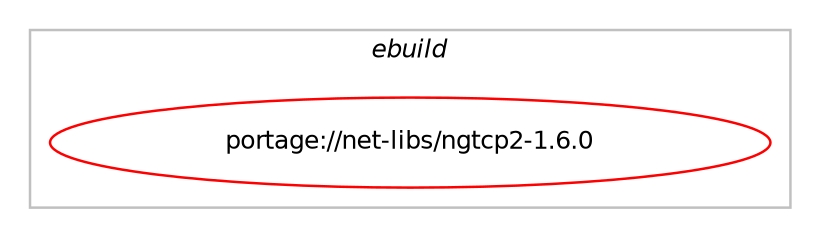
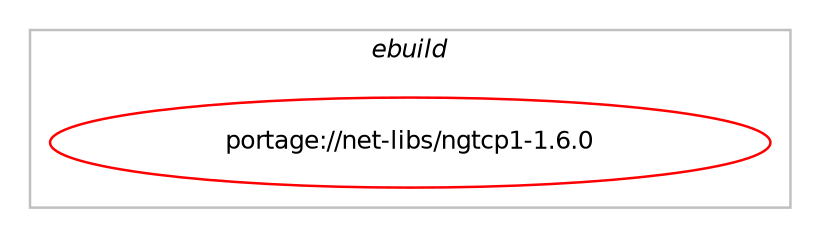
(410, 143) -> (410, 143)
